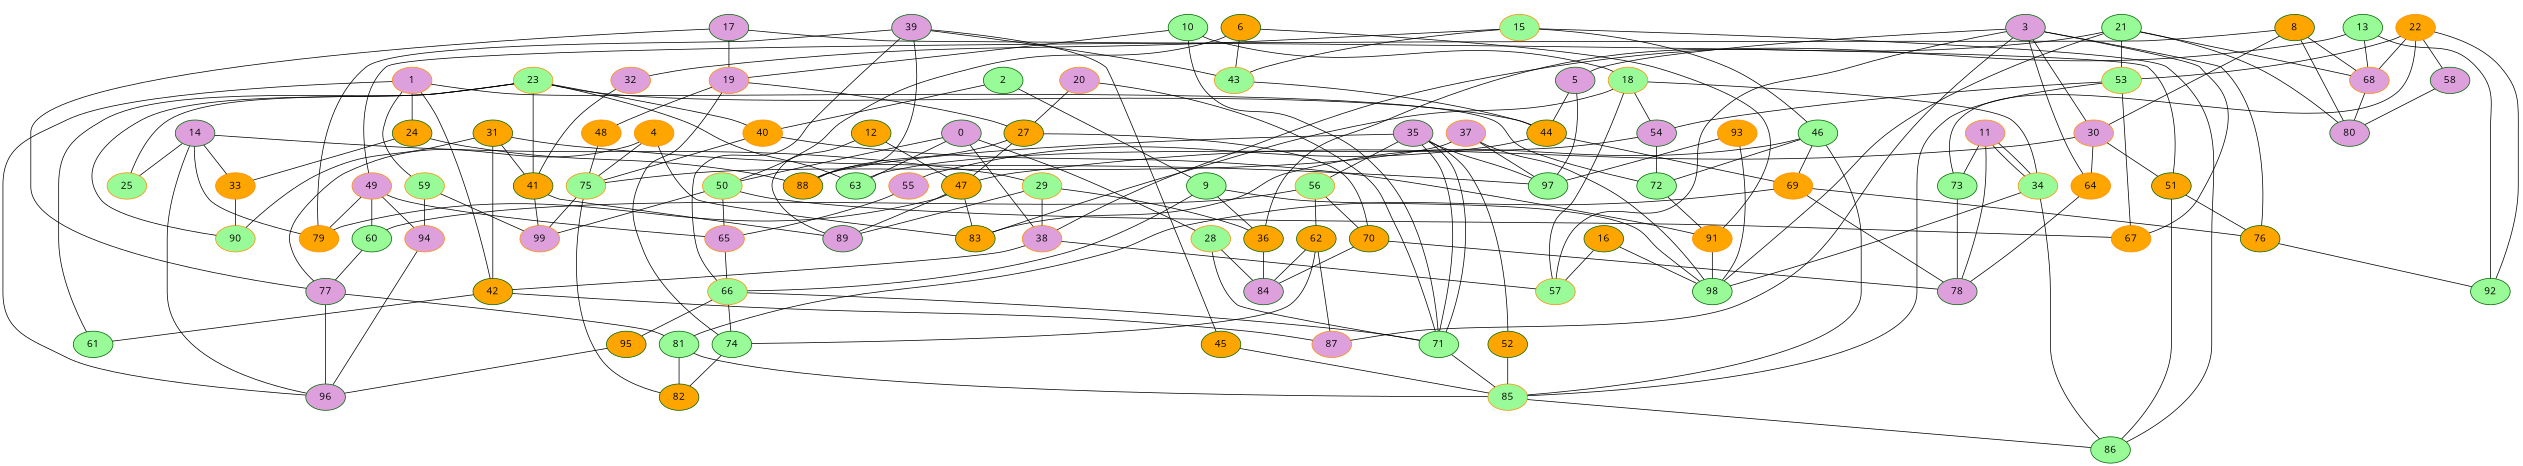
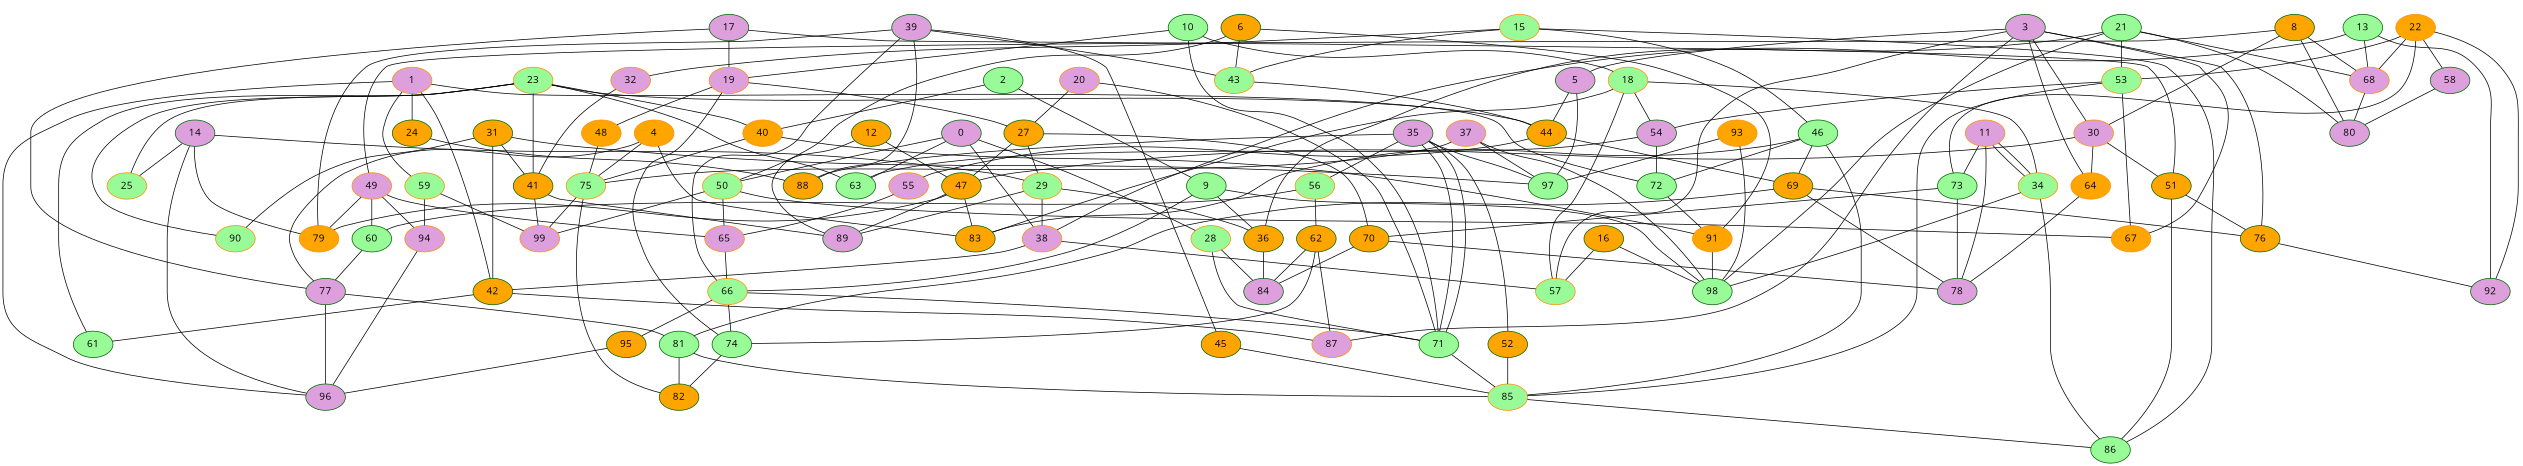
(912, 158) -> (1033, 159)
(235, 186) -> none
(1793, 186) -> (1793, 186)
(1342, 212) -> (1677, 212)
(2490, 292) -> (2490, 292)
